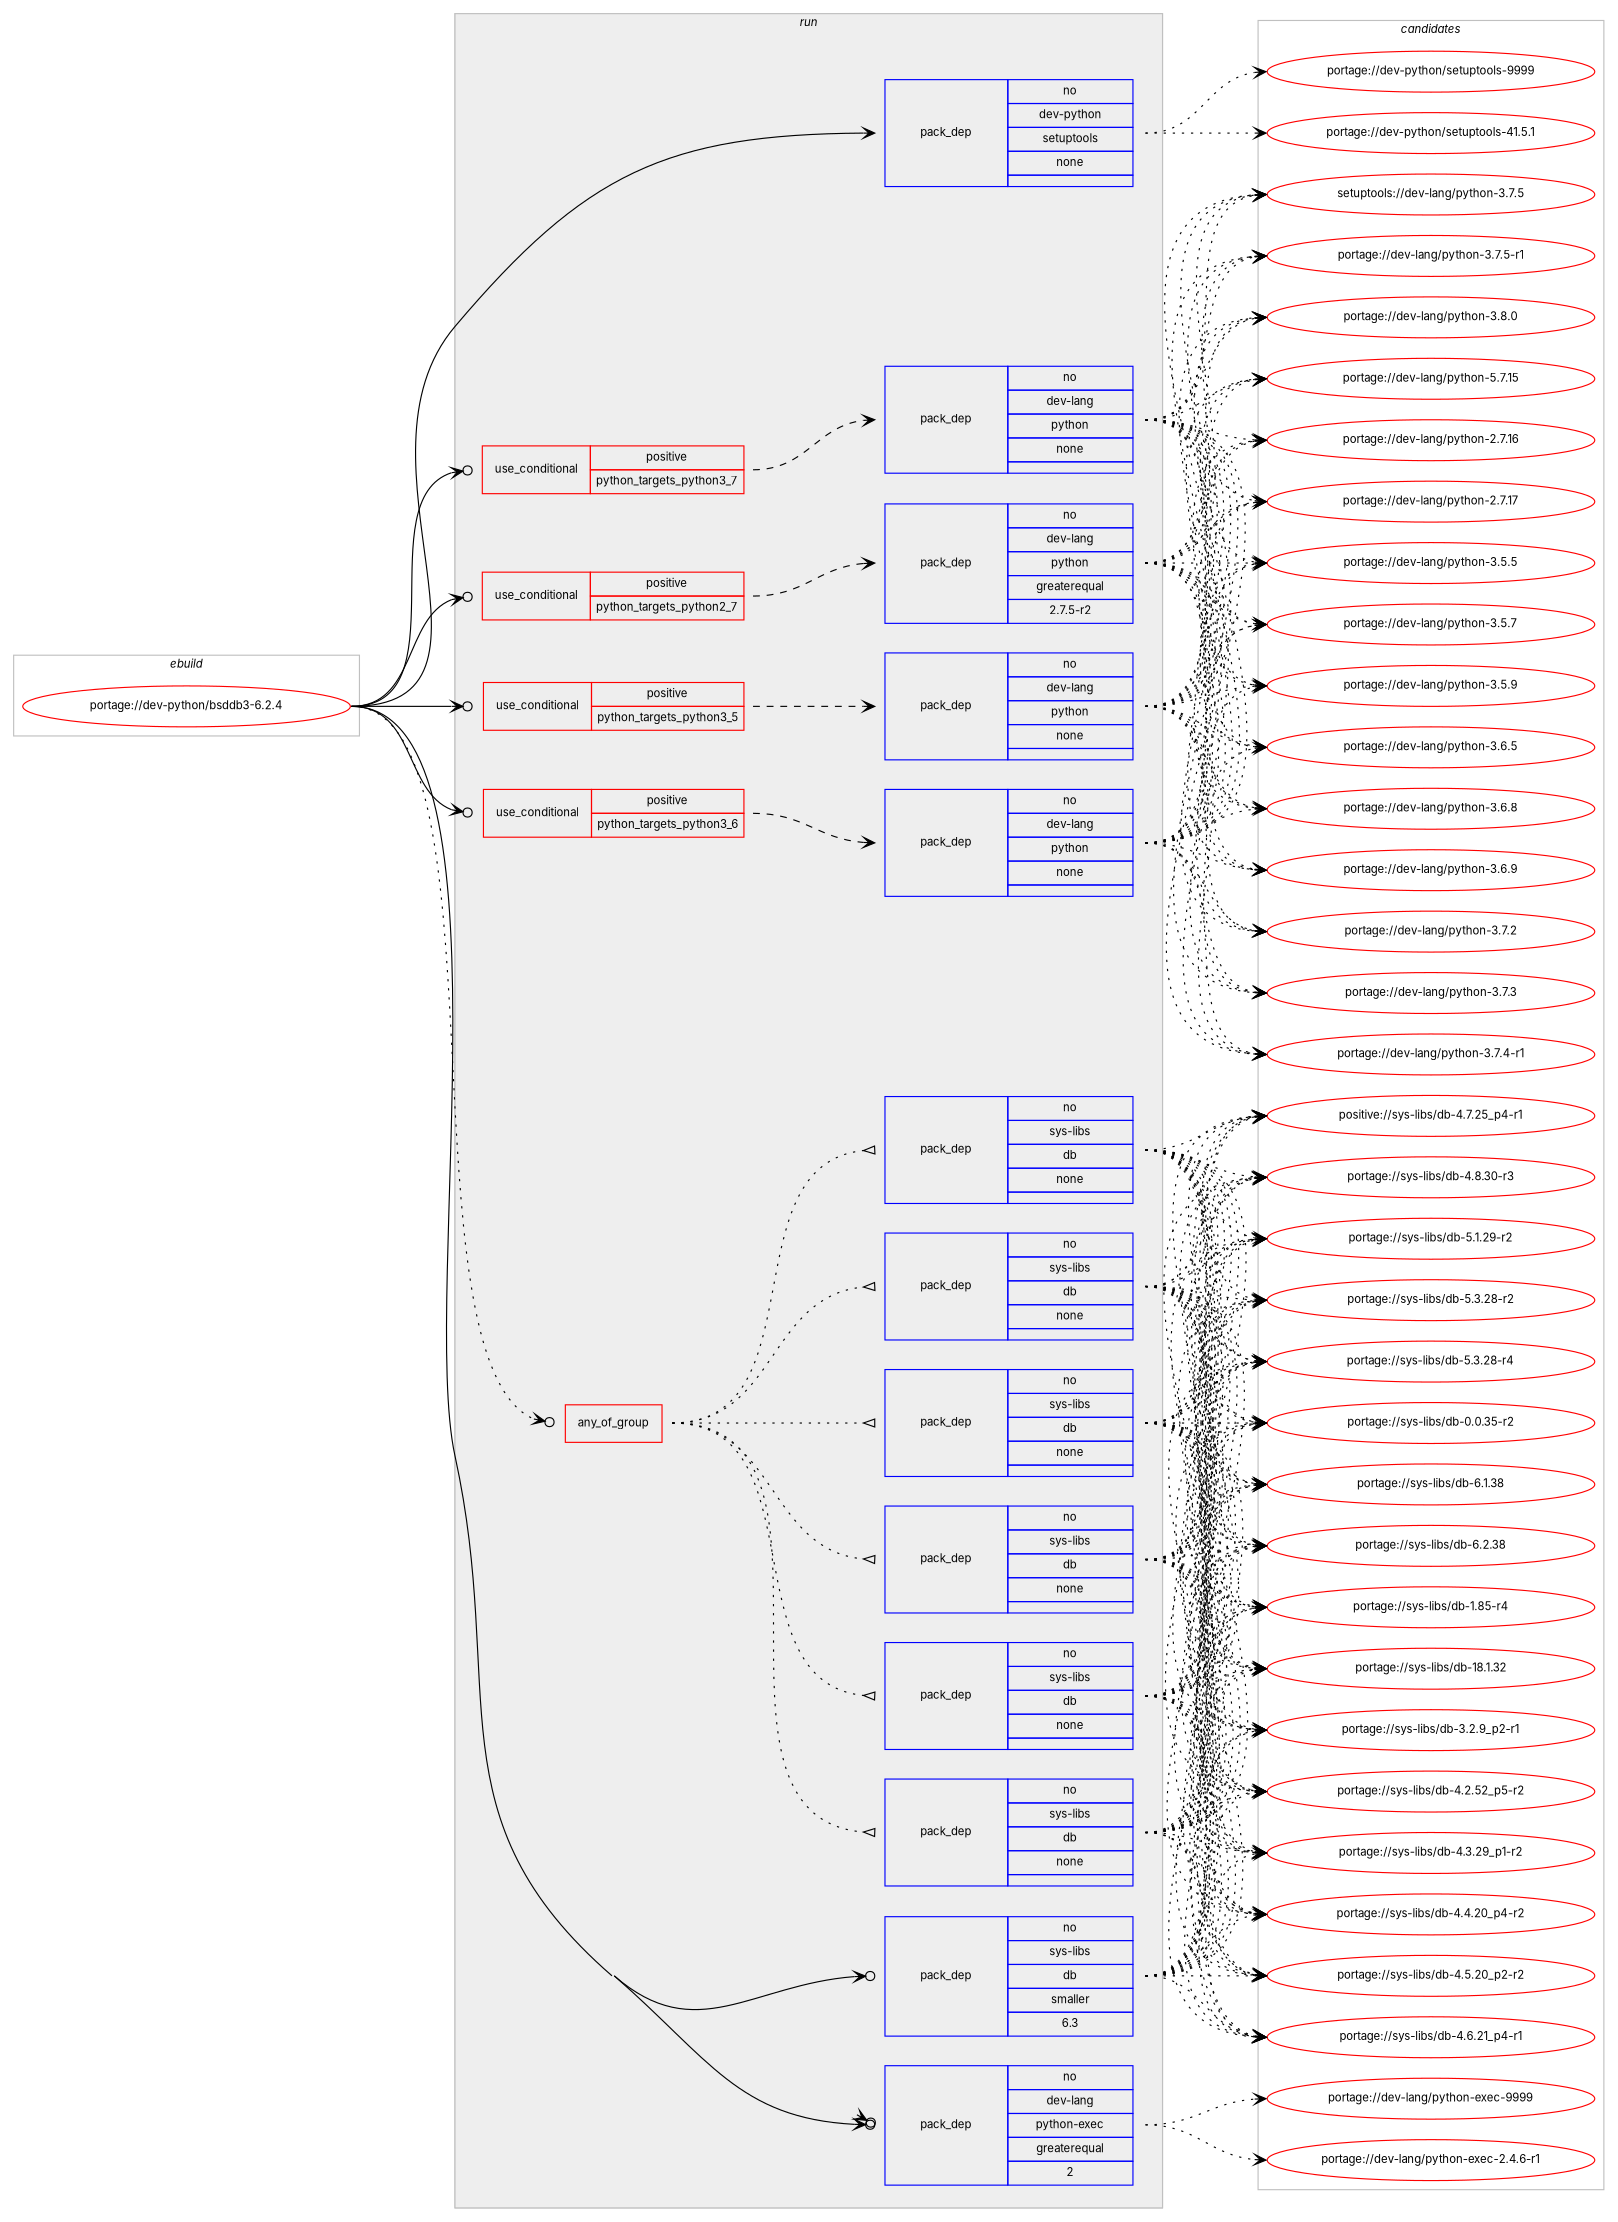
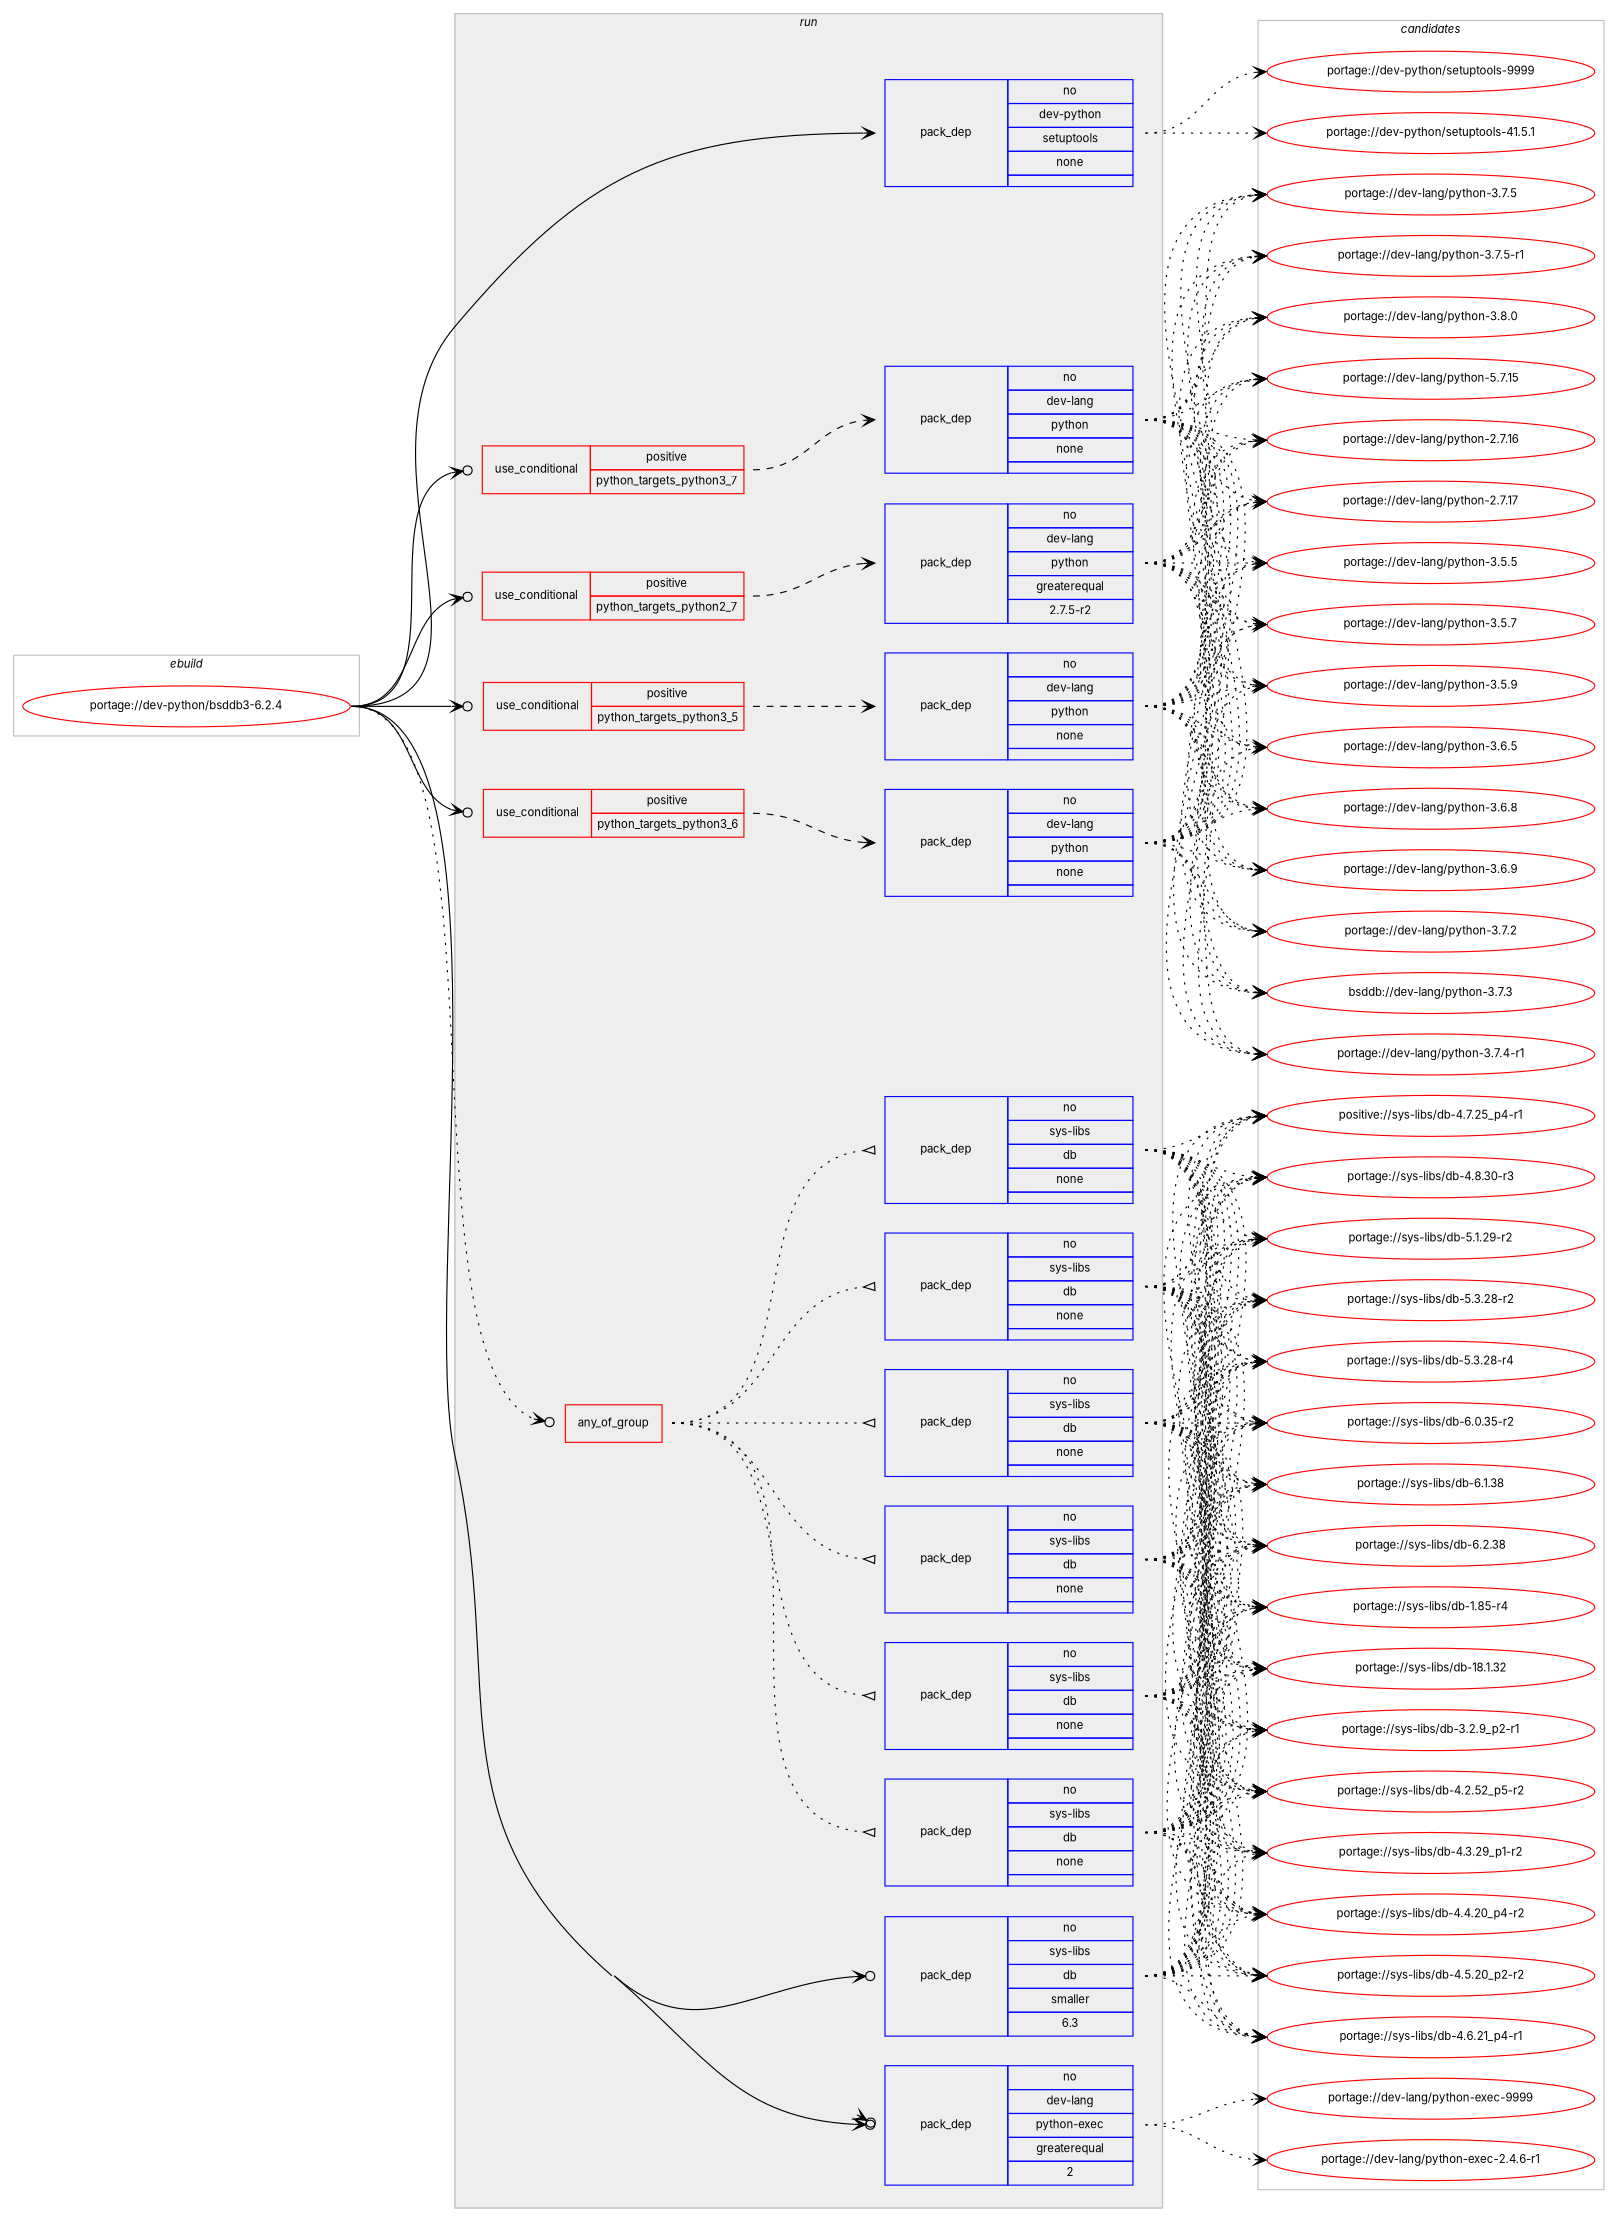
(1431, 195) -> (1431, 195)
(1431, 993) -> (1431, 993)
(1431, 1423) -> (1431, 1423)
